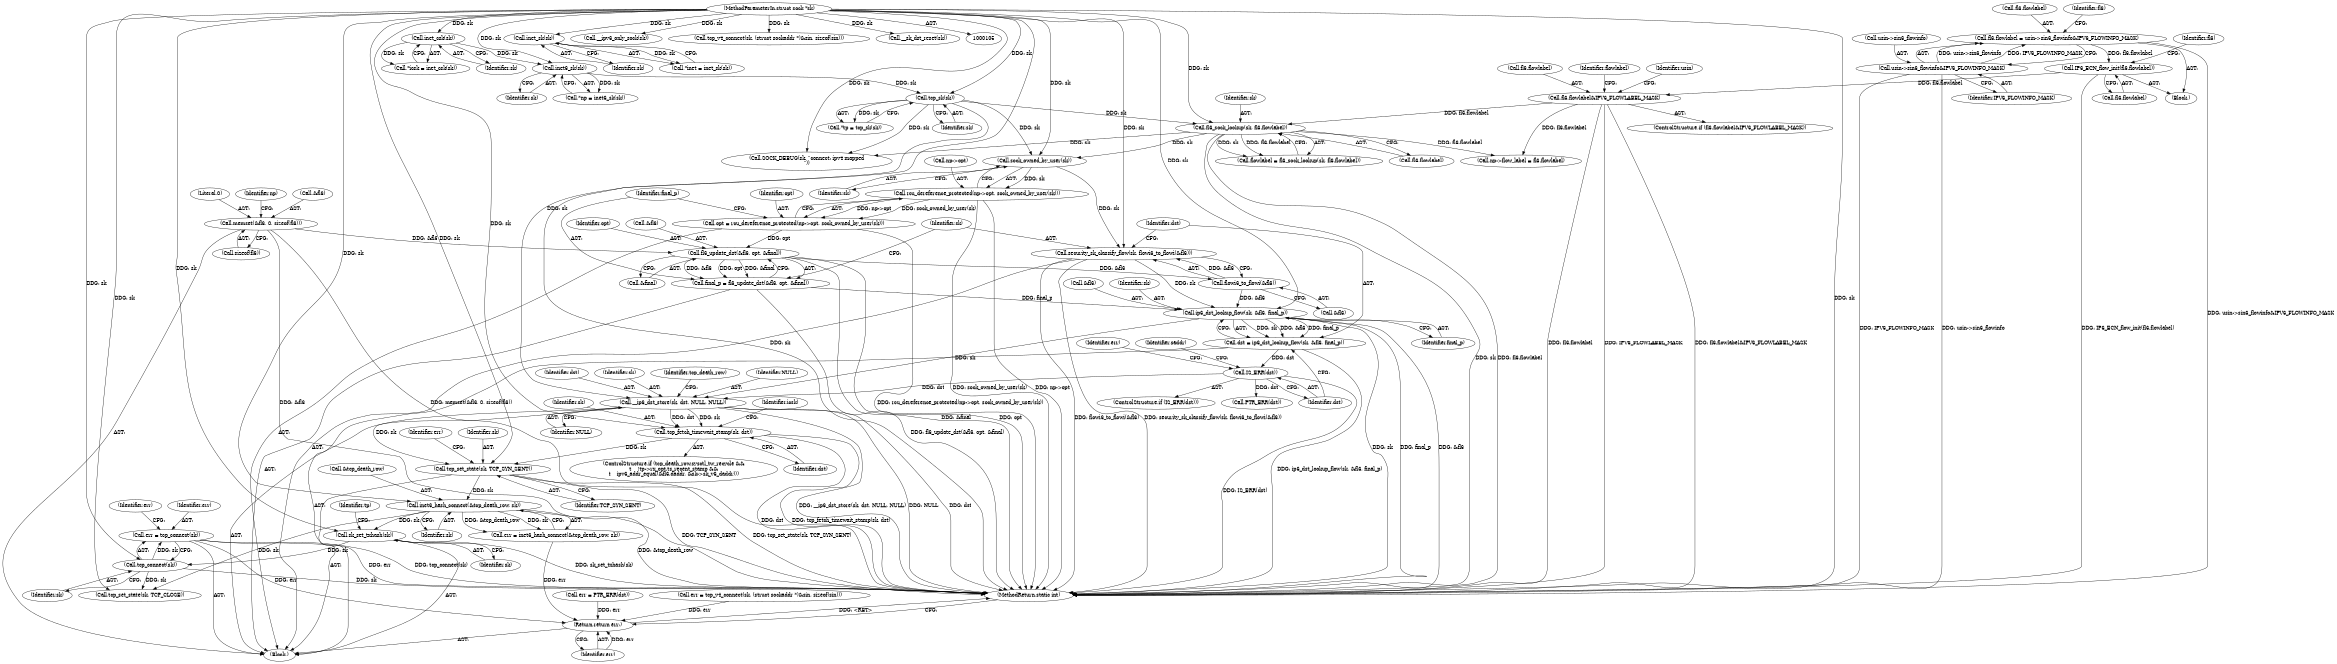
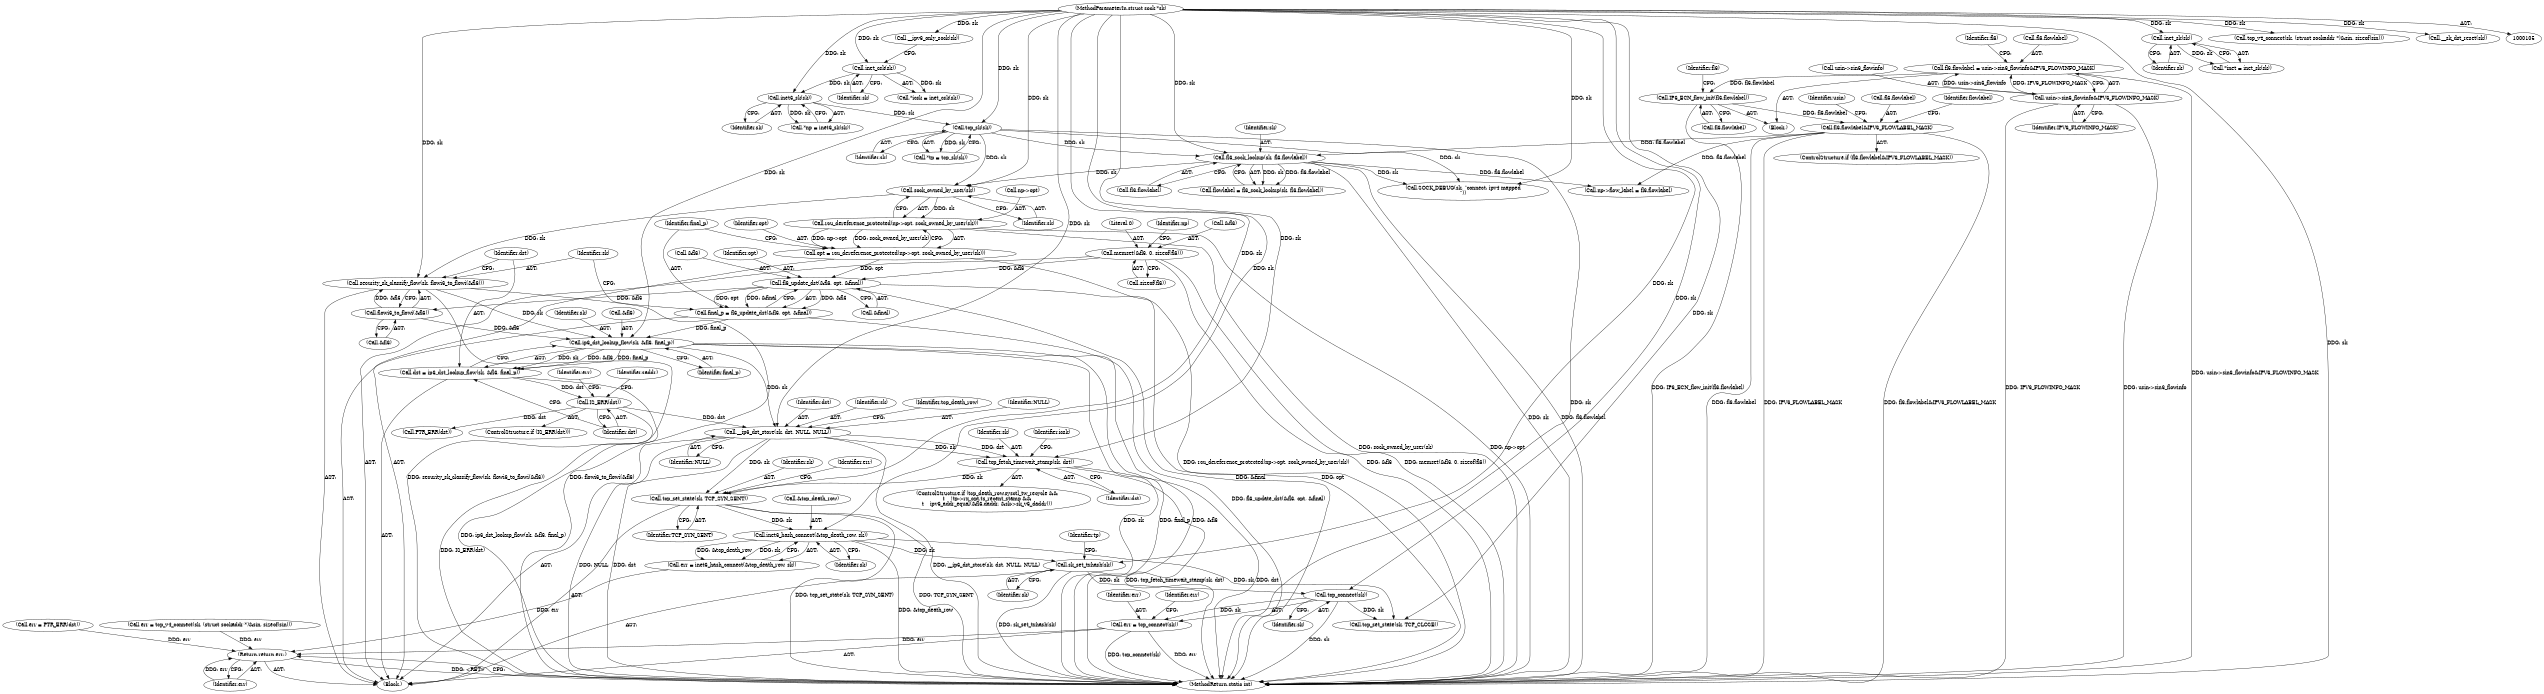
(413, 54) -> (902, 53)
(180, 551) -> none
